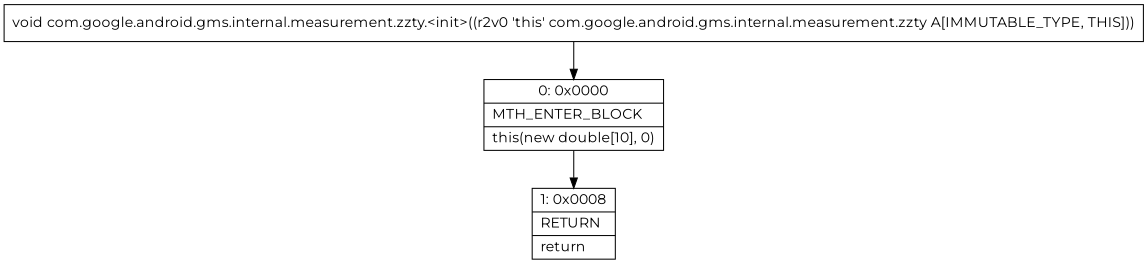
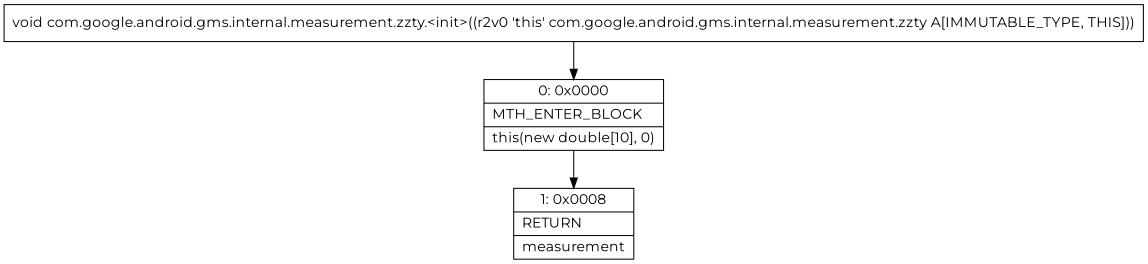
(563, 247) -> (574, 247)
